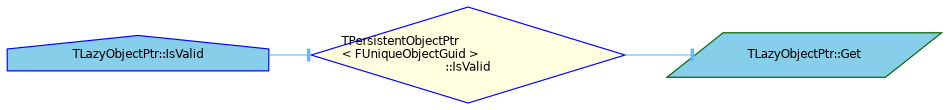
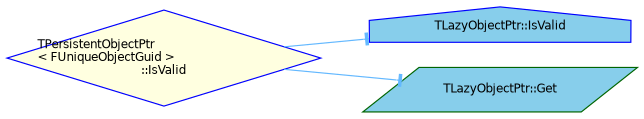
(287, 55) -> (324, 43)
